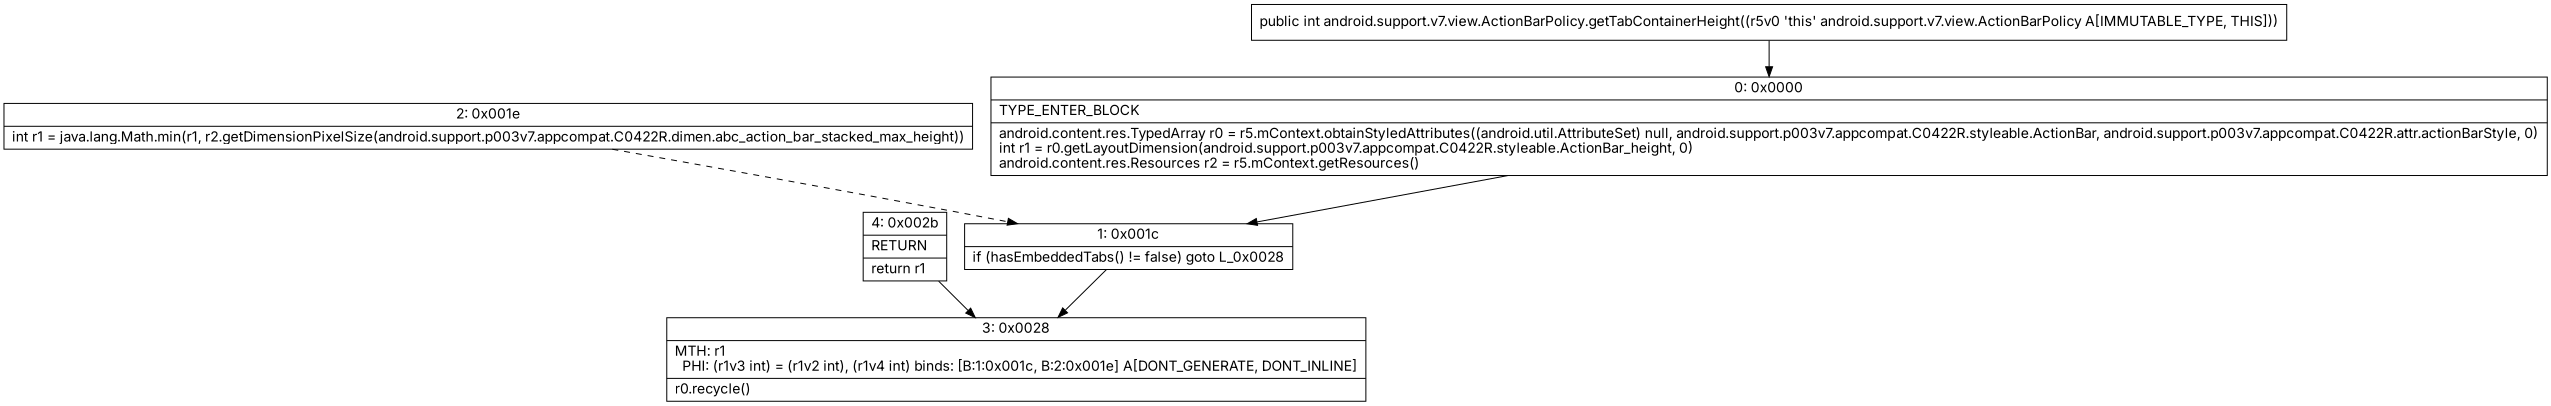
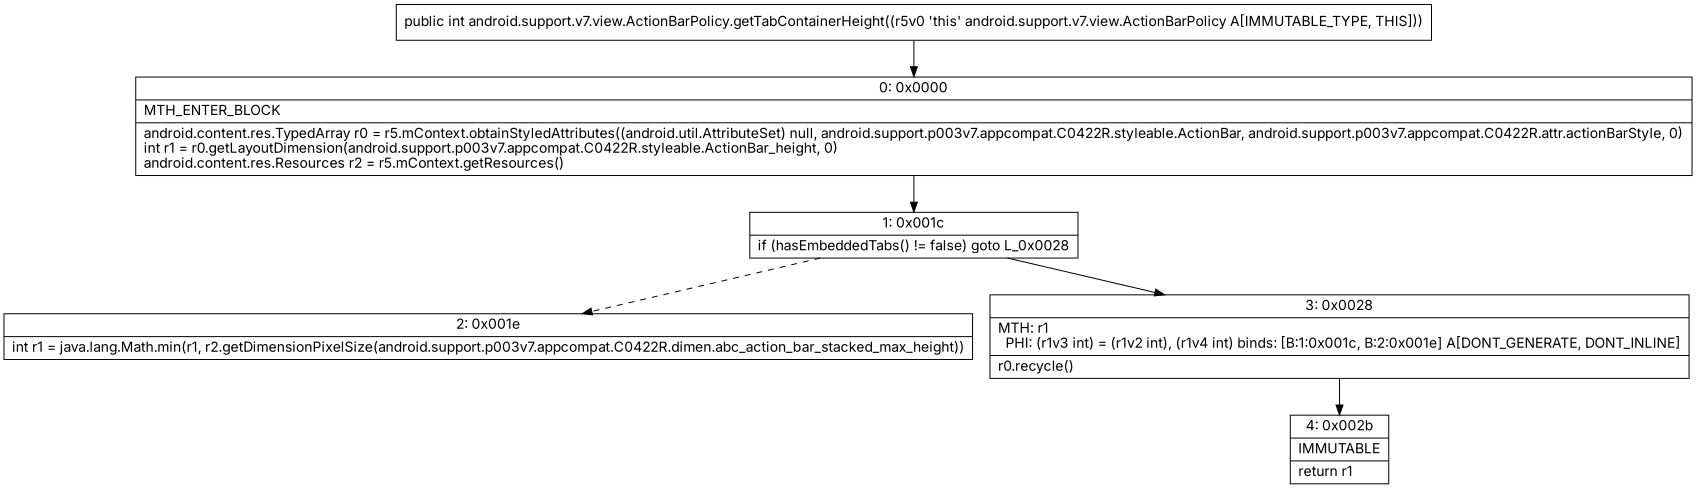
(1070, 111) -> (213, 111)
(810, 185) -> (706, 285)
(899, 246) -> (1340, 449)
(953, 296) -> (1340, 392)
